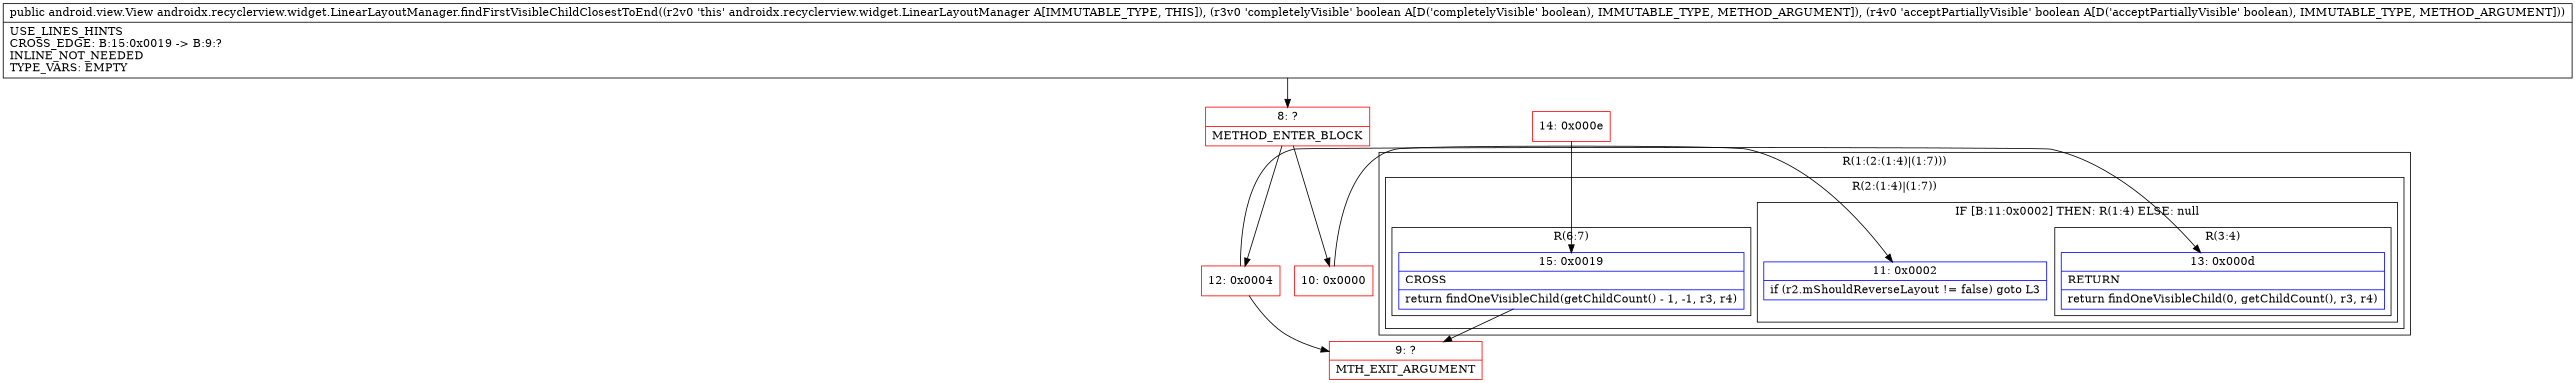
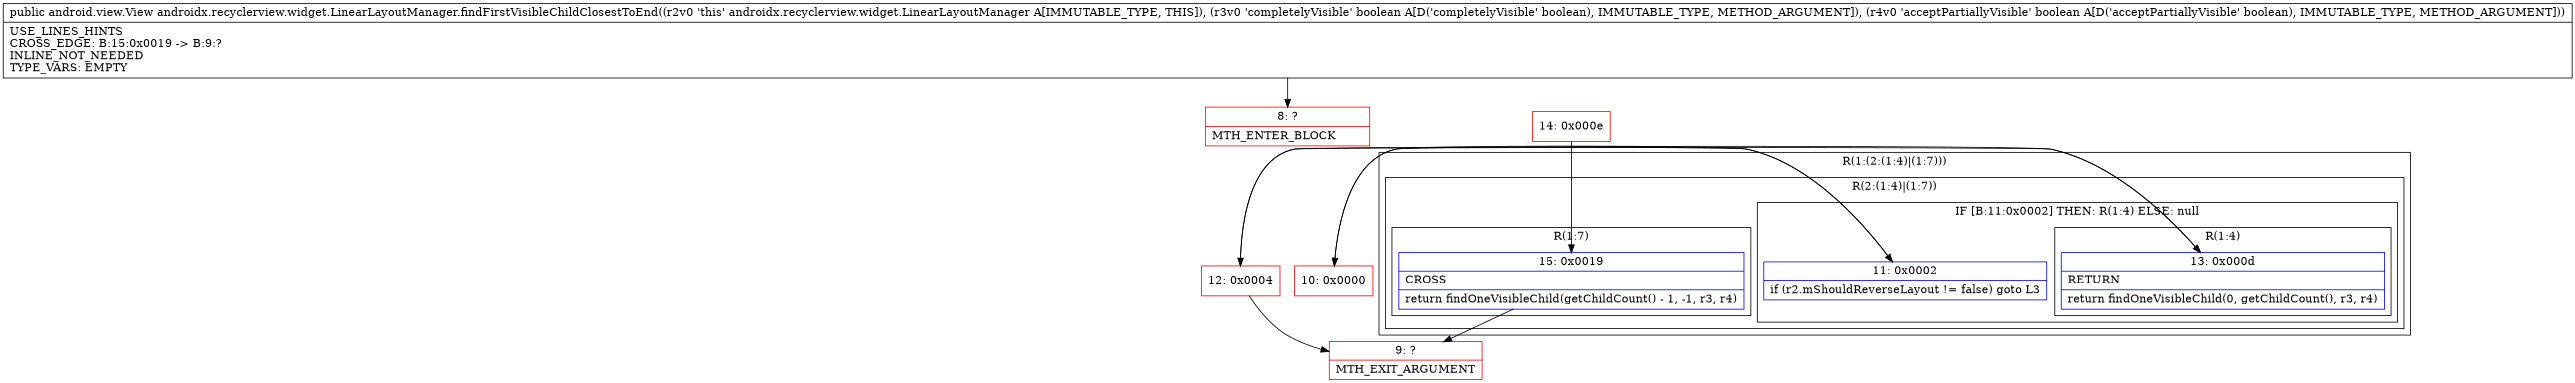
(1288, 136) -> (1274, 136)
(1265, 202) -> (1550, 147)
(1310, 202) -> (1750, 146)
(1571, 237) -> (1571, 237)
(2223, 237) -> (2223, 237)
